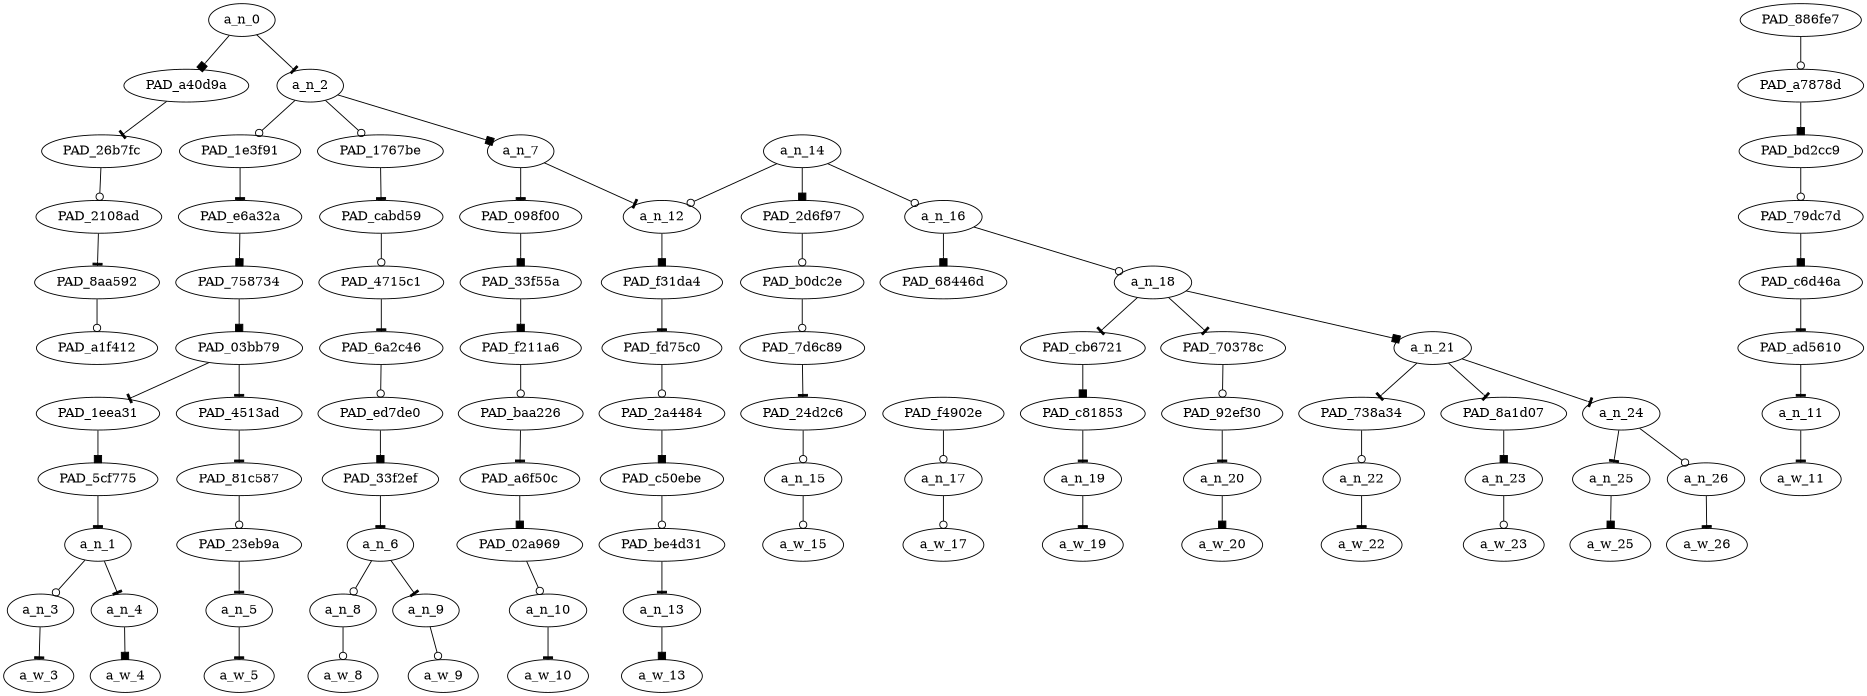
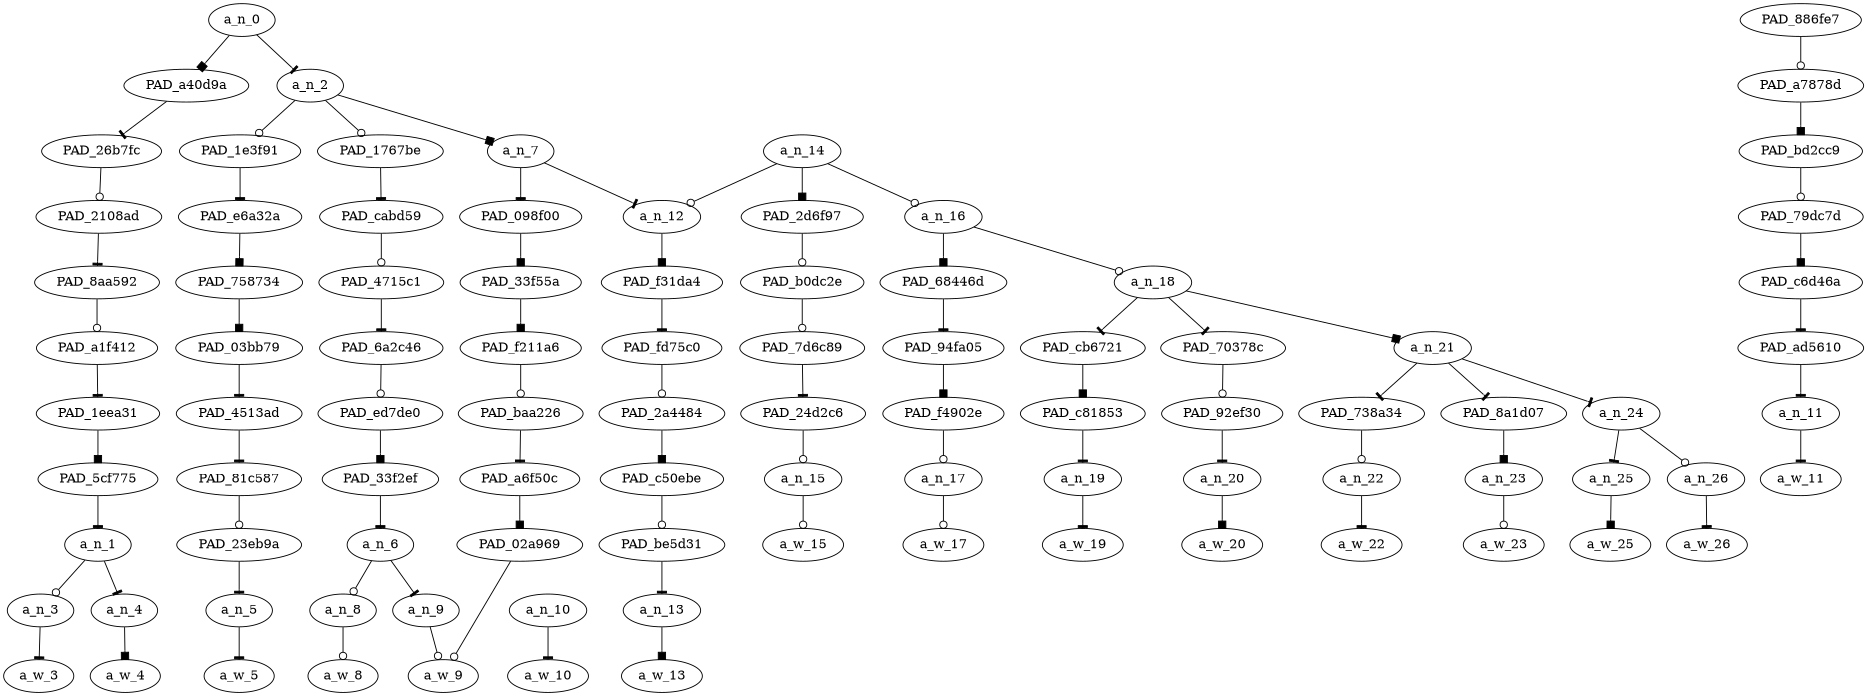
none -> (943, 348)
(171, 380) -> (97, 379)
(662, 545) -> (662, 545)
(532, 574) -> (483, 607)
